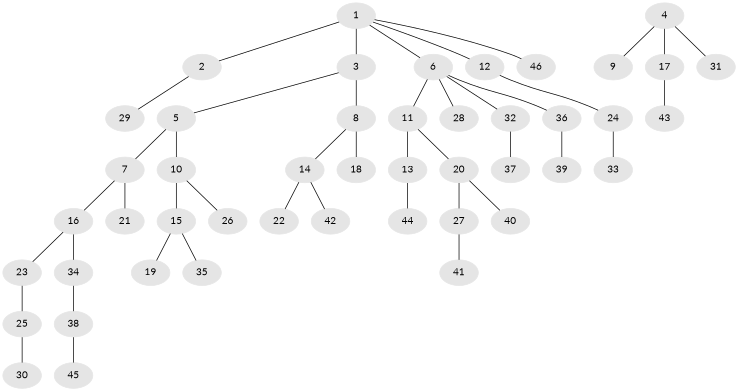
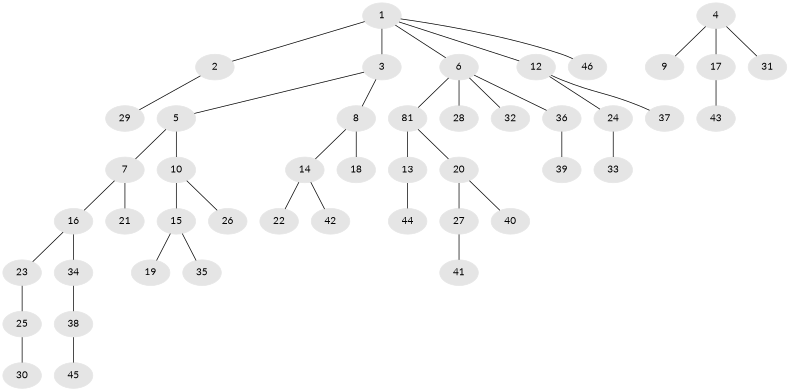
(408, 119) -> (408, 119)
(510, 144) -> (600, 93)
